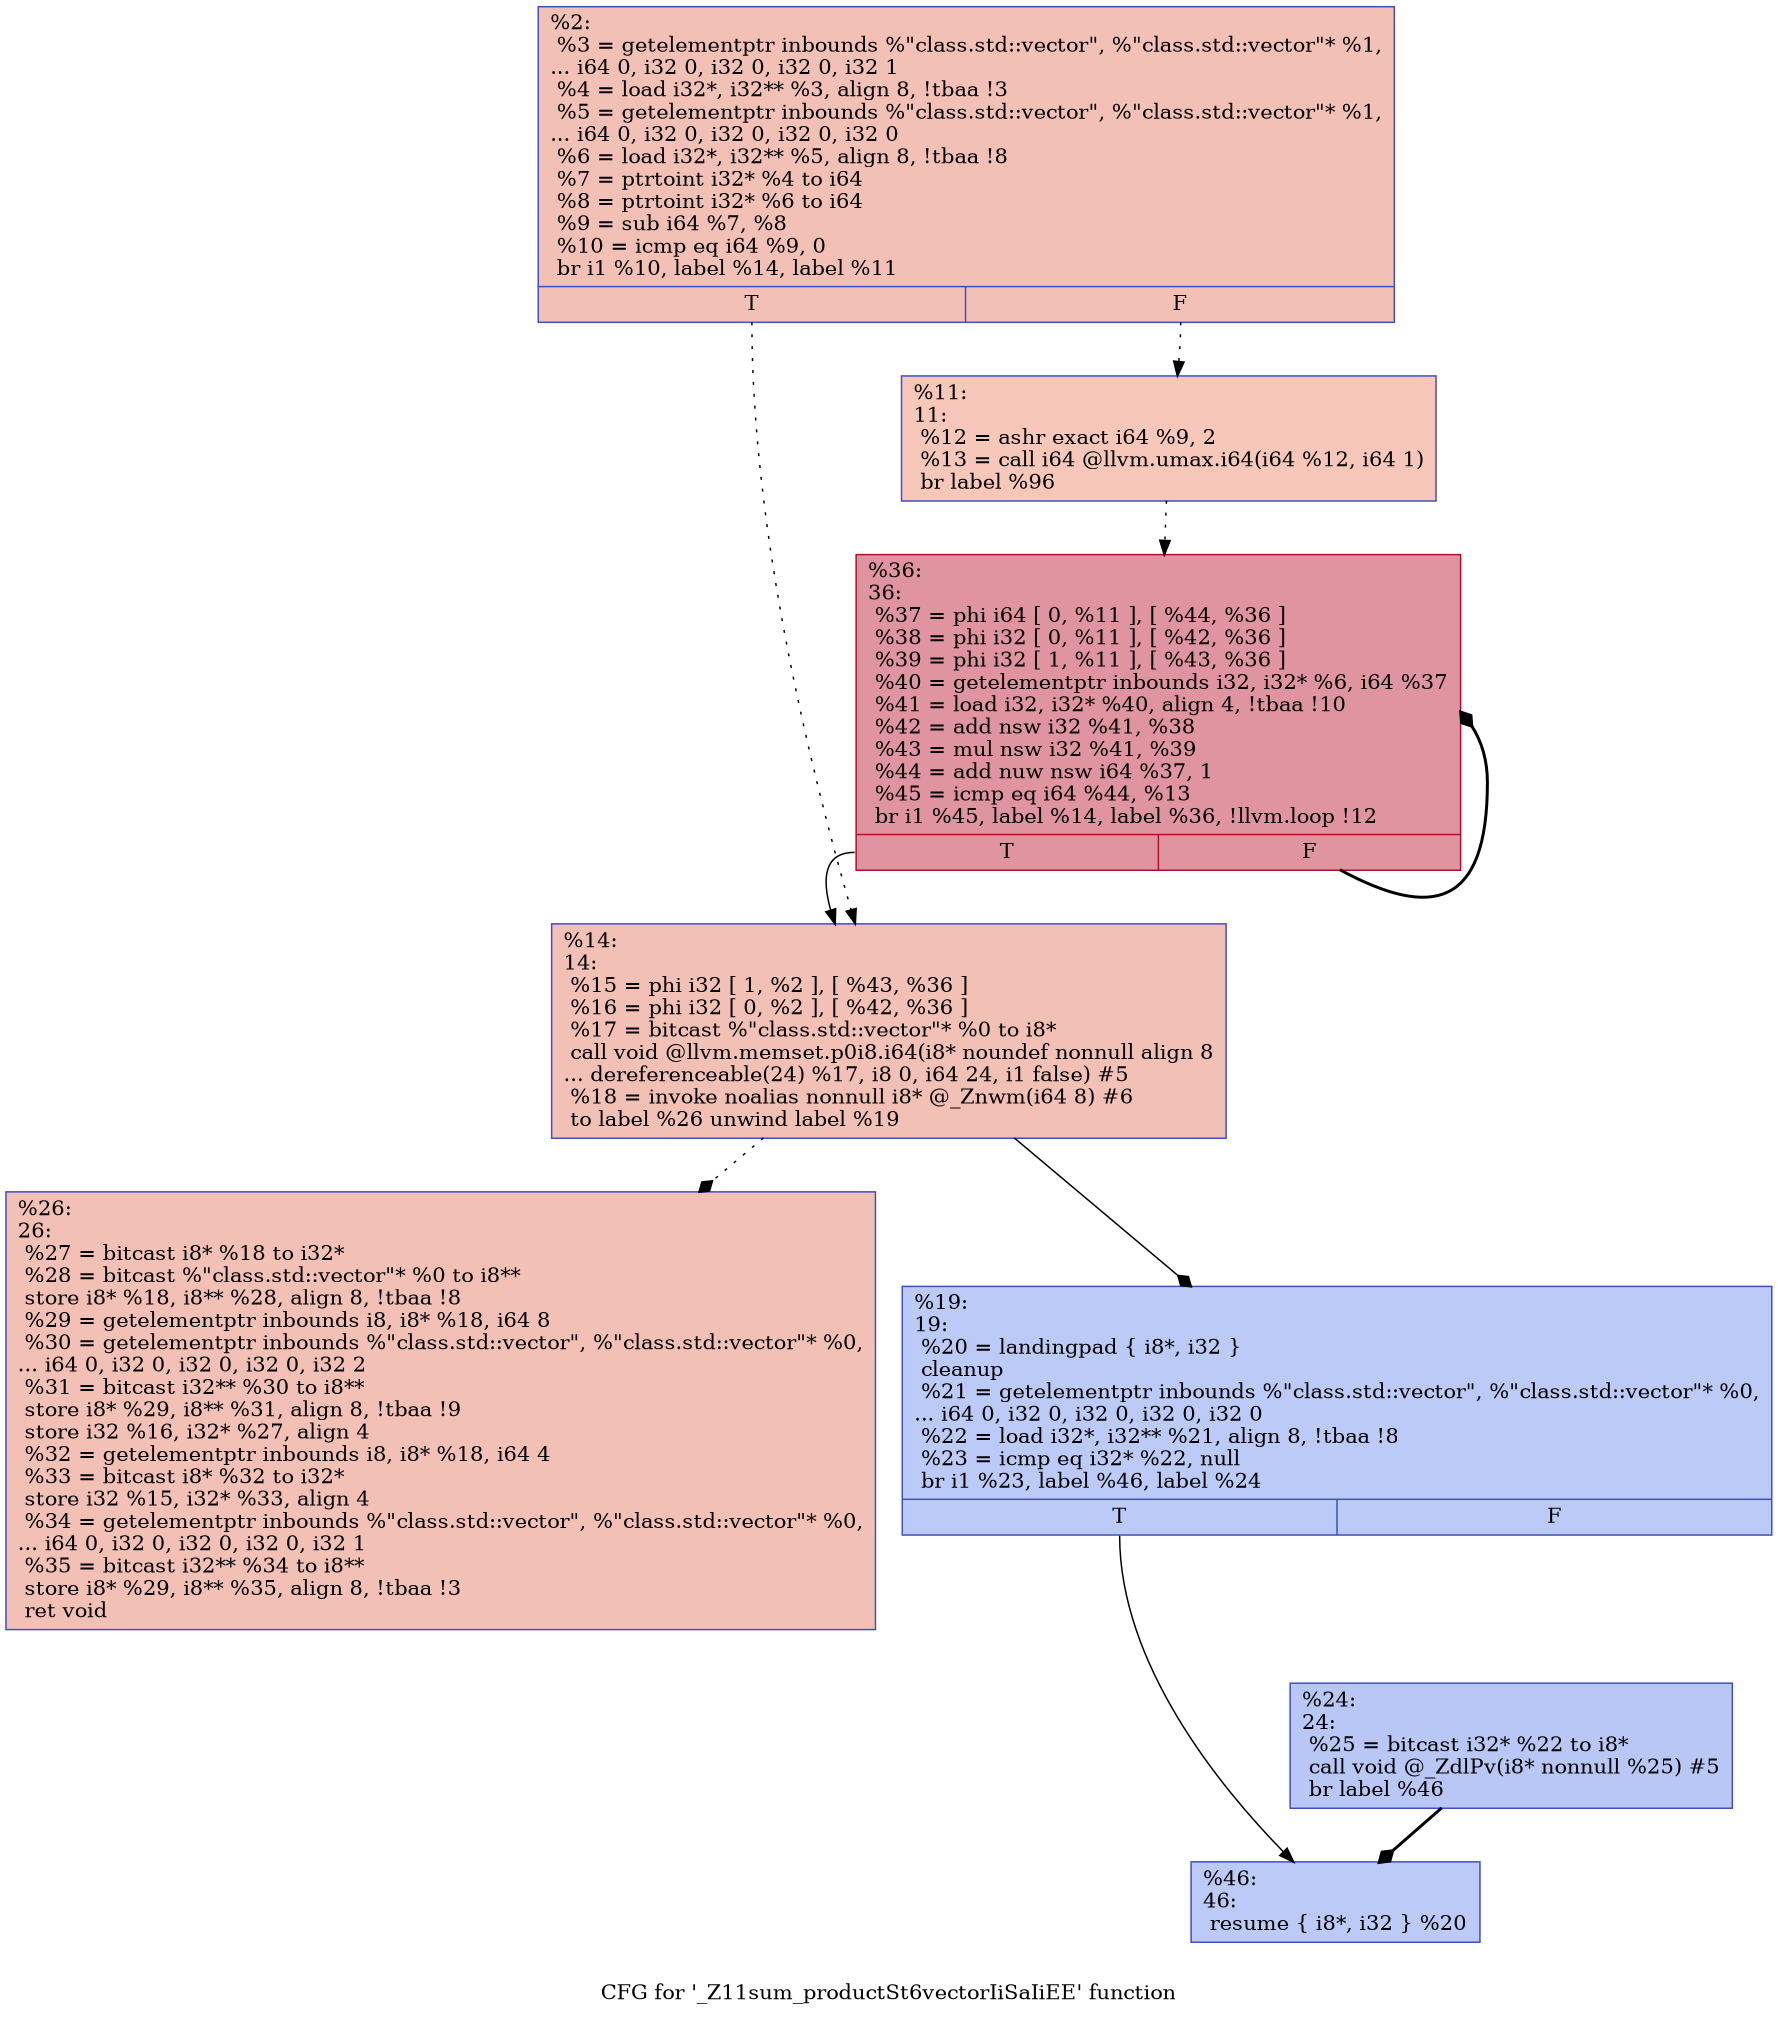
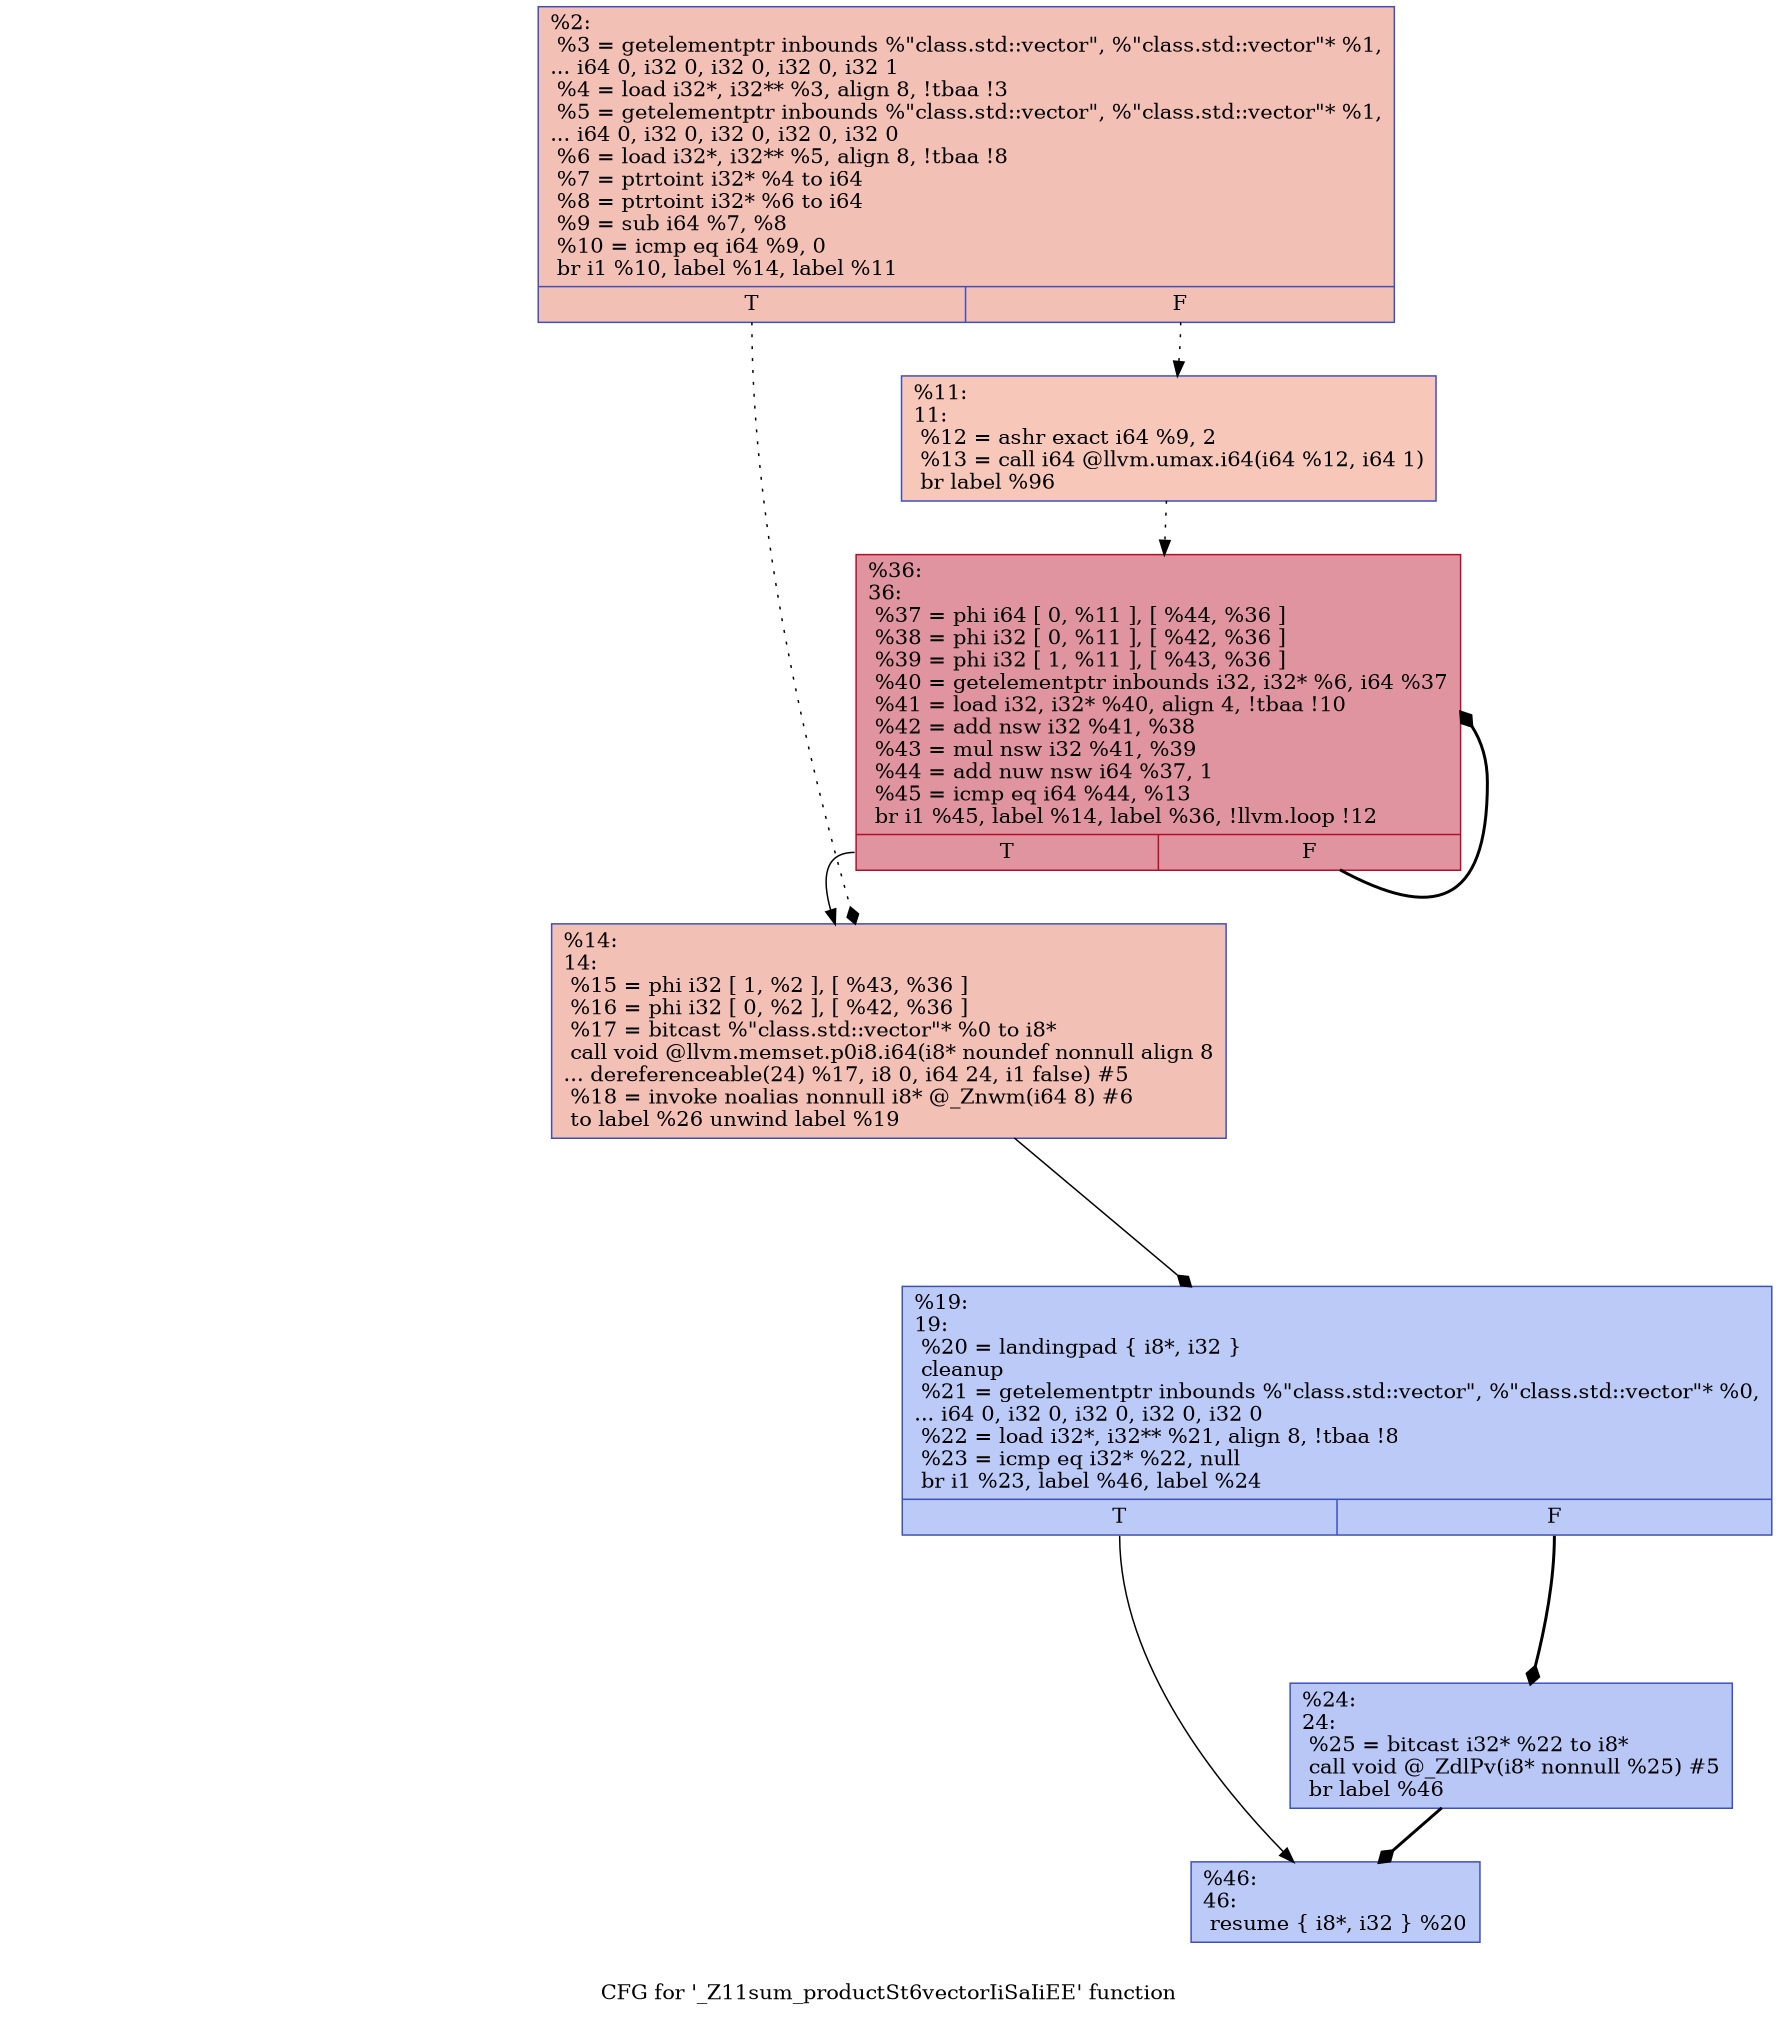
(782, 619) -> (782, 619)
(441, 1411) -> none
none -> (1549, 1601)
